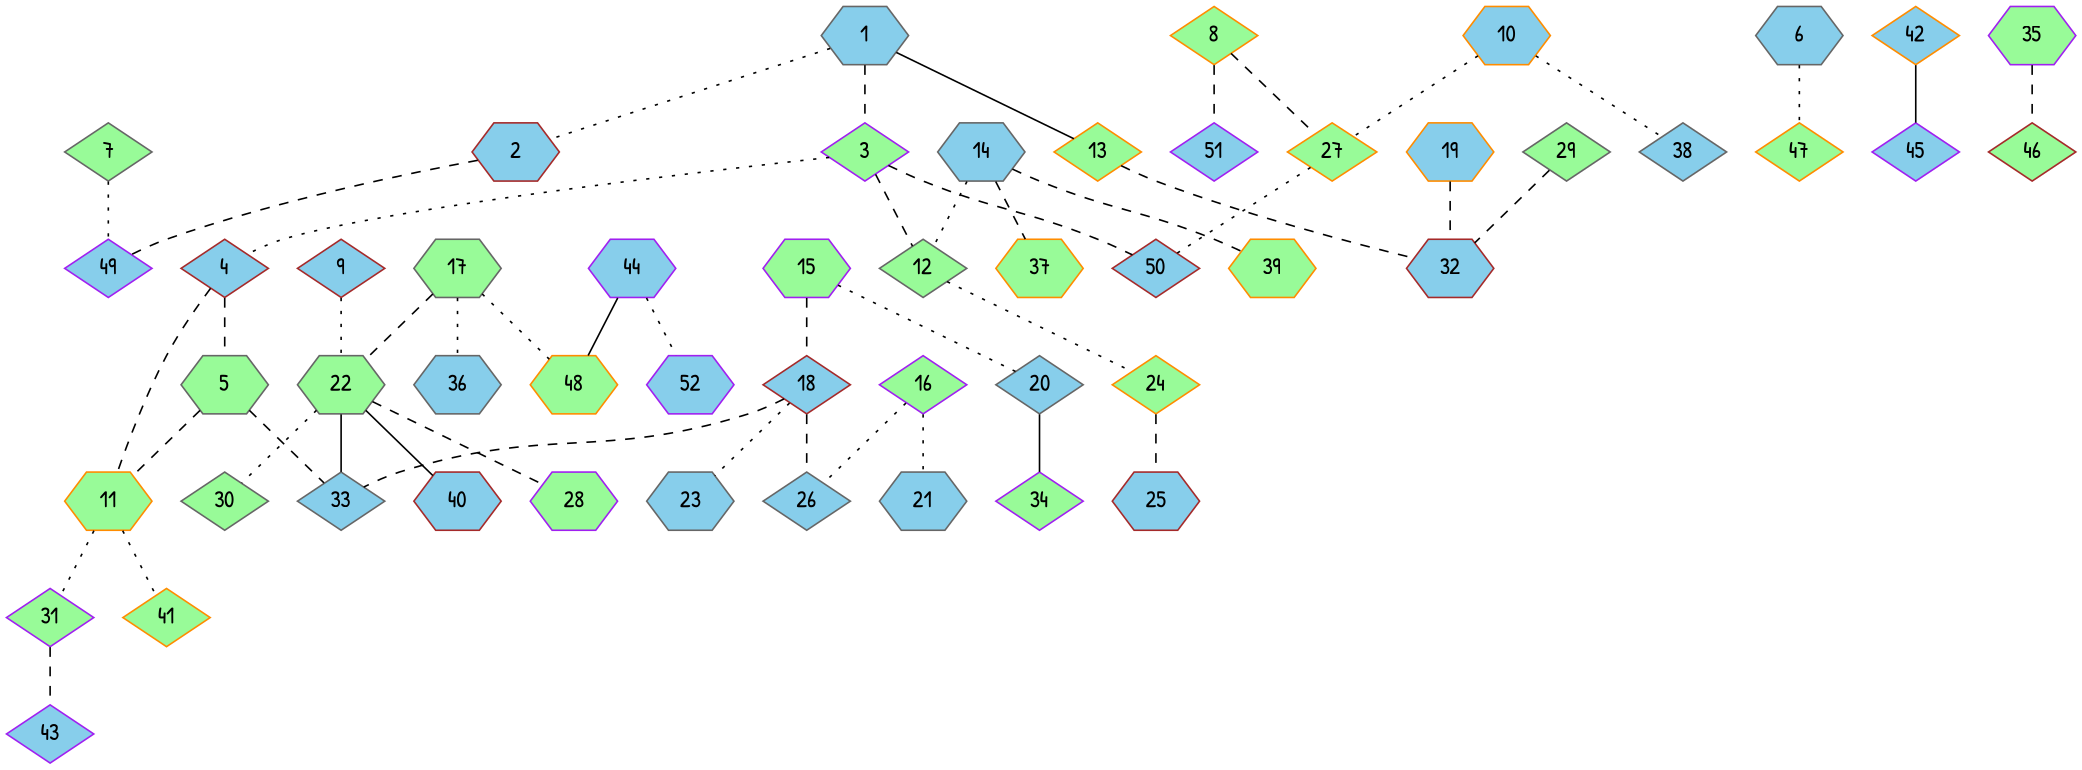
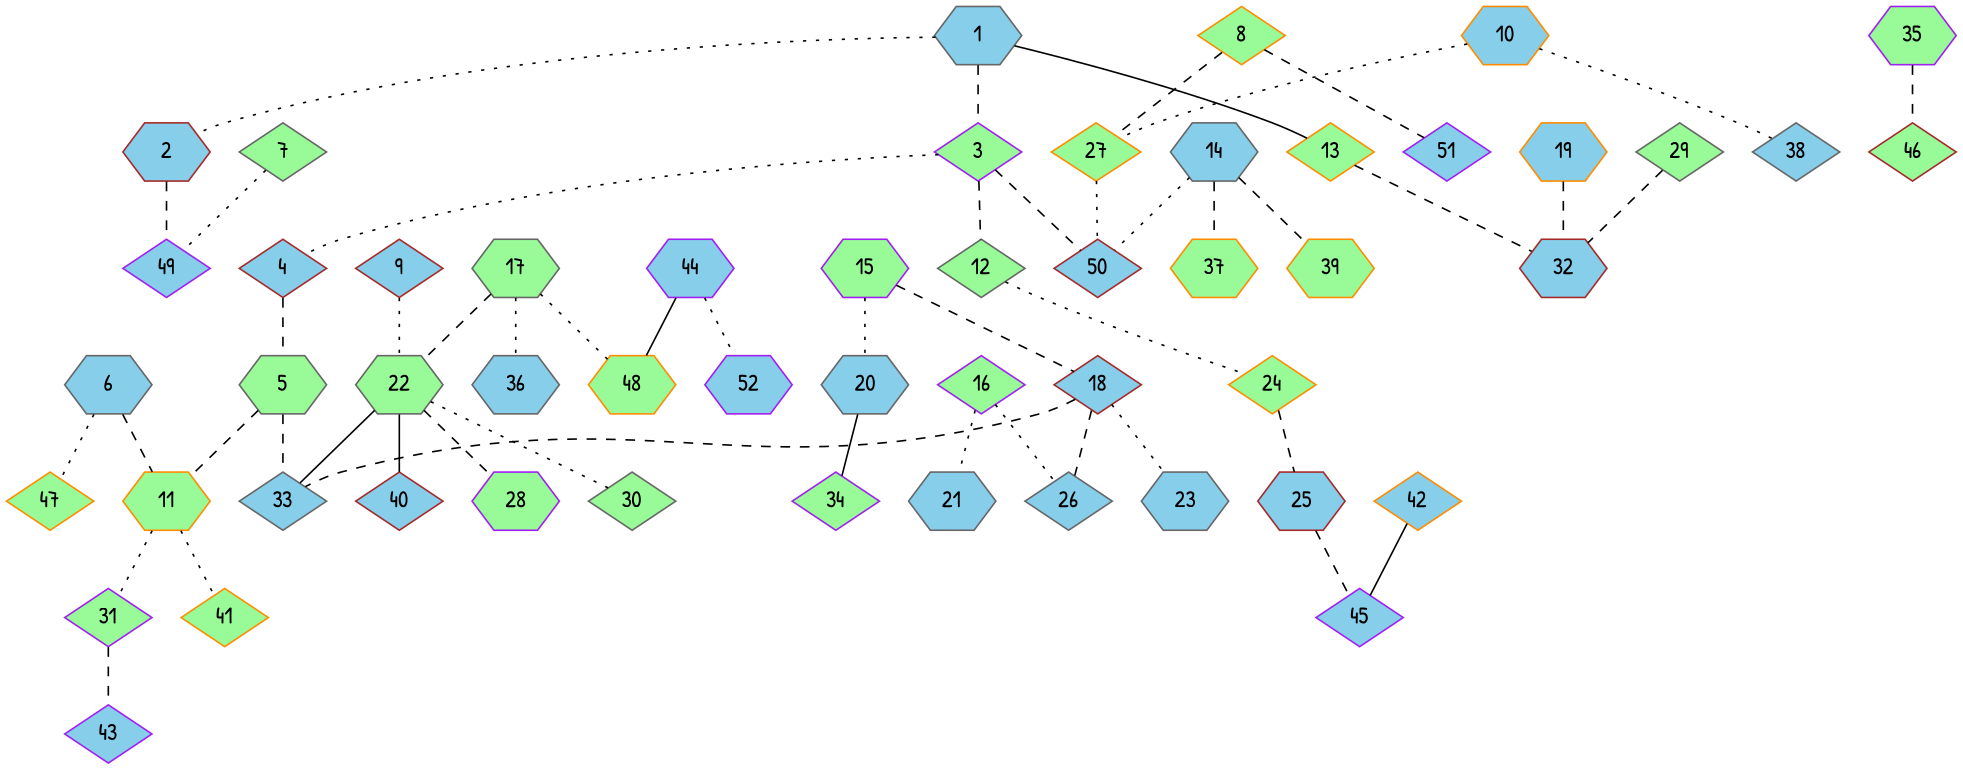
(950, 214) -> (1152, 214)
(156, 376) -> (138, 443)
(1040, 385) -> (865, 385)
(458, 501) -> (399, 501)
none -> (1332, 563)
